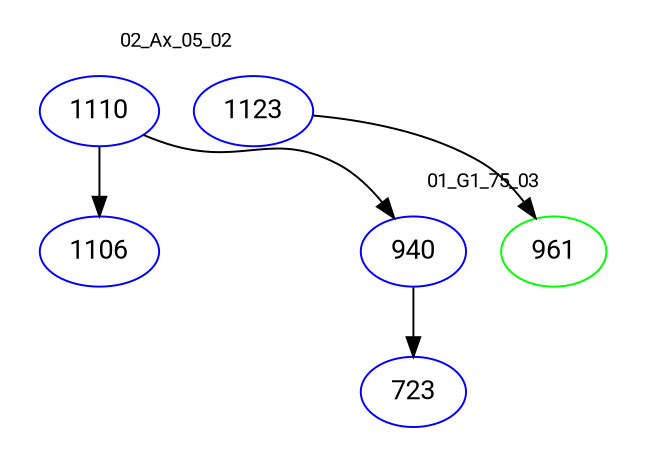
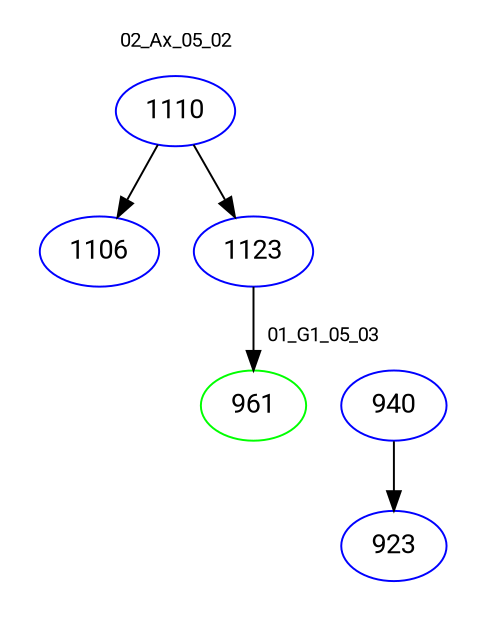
(270, 149) -> (209, 172)
(484, 182) -> (324, 336)
(413, 392) -> (394, 546)
